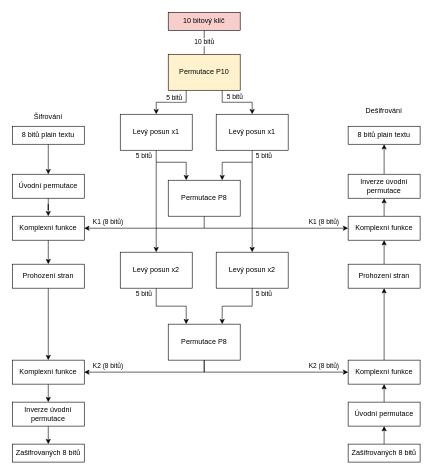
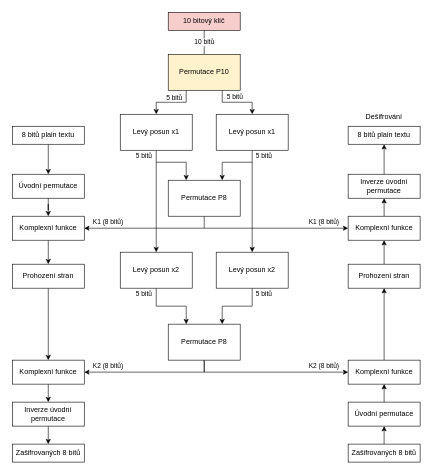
(384, 111) -> (384, 117)
(48, 117) -> none
